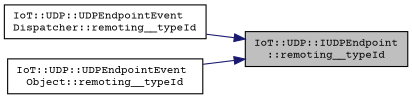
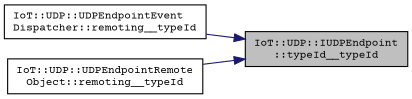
(327, 49) -> (327, 49)
(105, 76) -> (105, 76)
